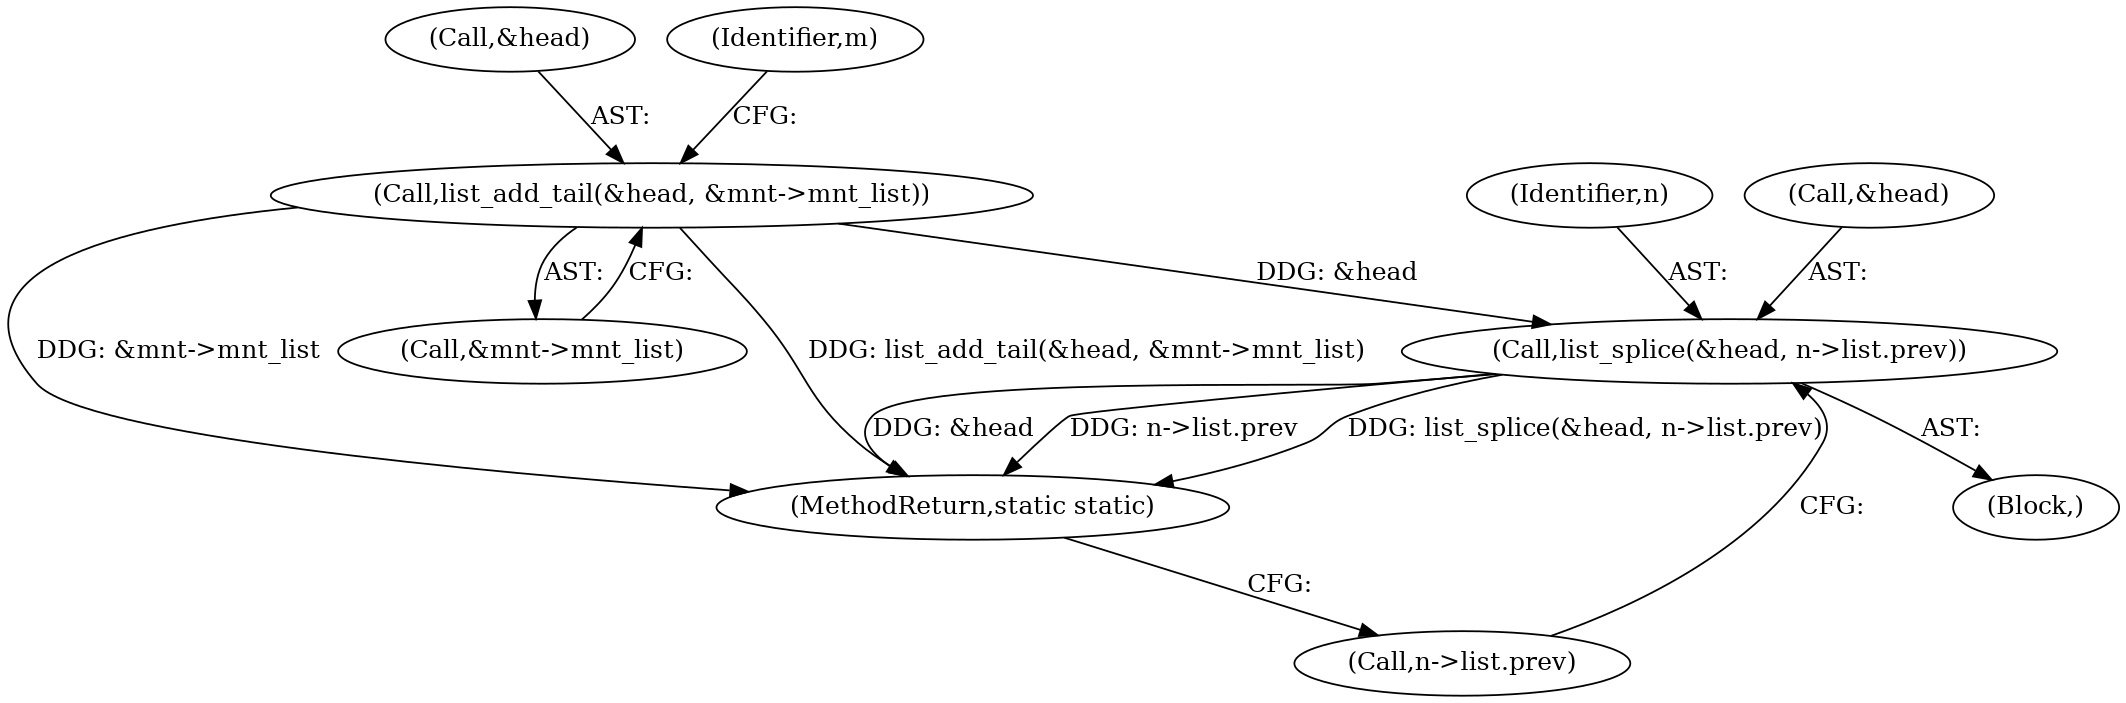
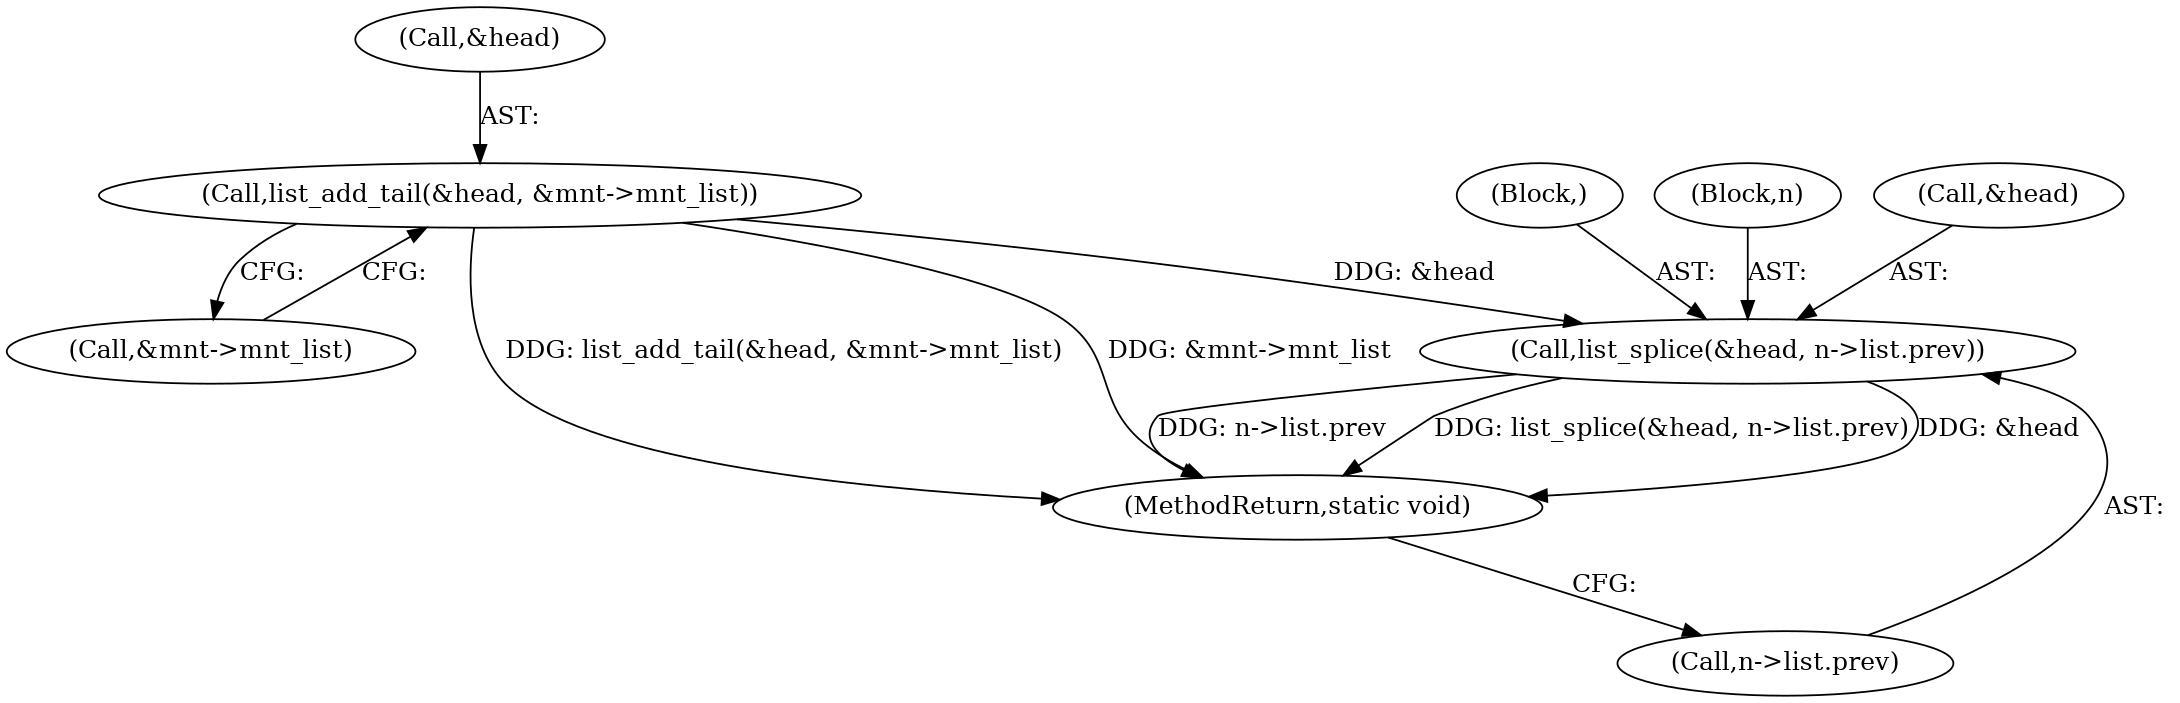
(795, 39) -> none
(1590, 195) -> (1748, 195)
(578, 273) -> (277, 273)
(1890, 424) -> (1634, 266)
(973, 507) -> (1298, 507)
(1836, 507) -> (2139, 507)
